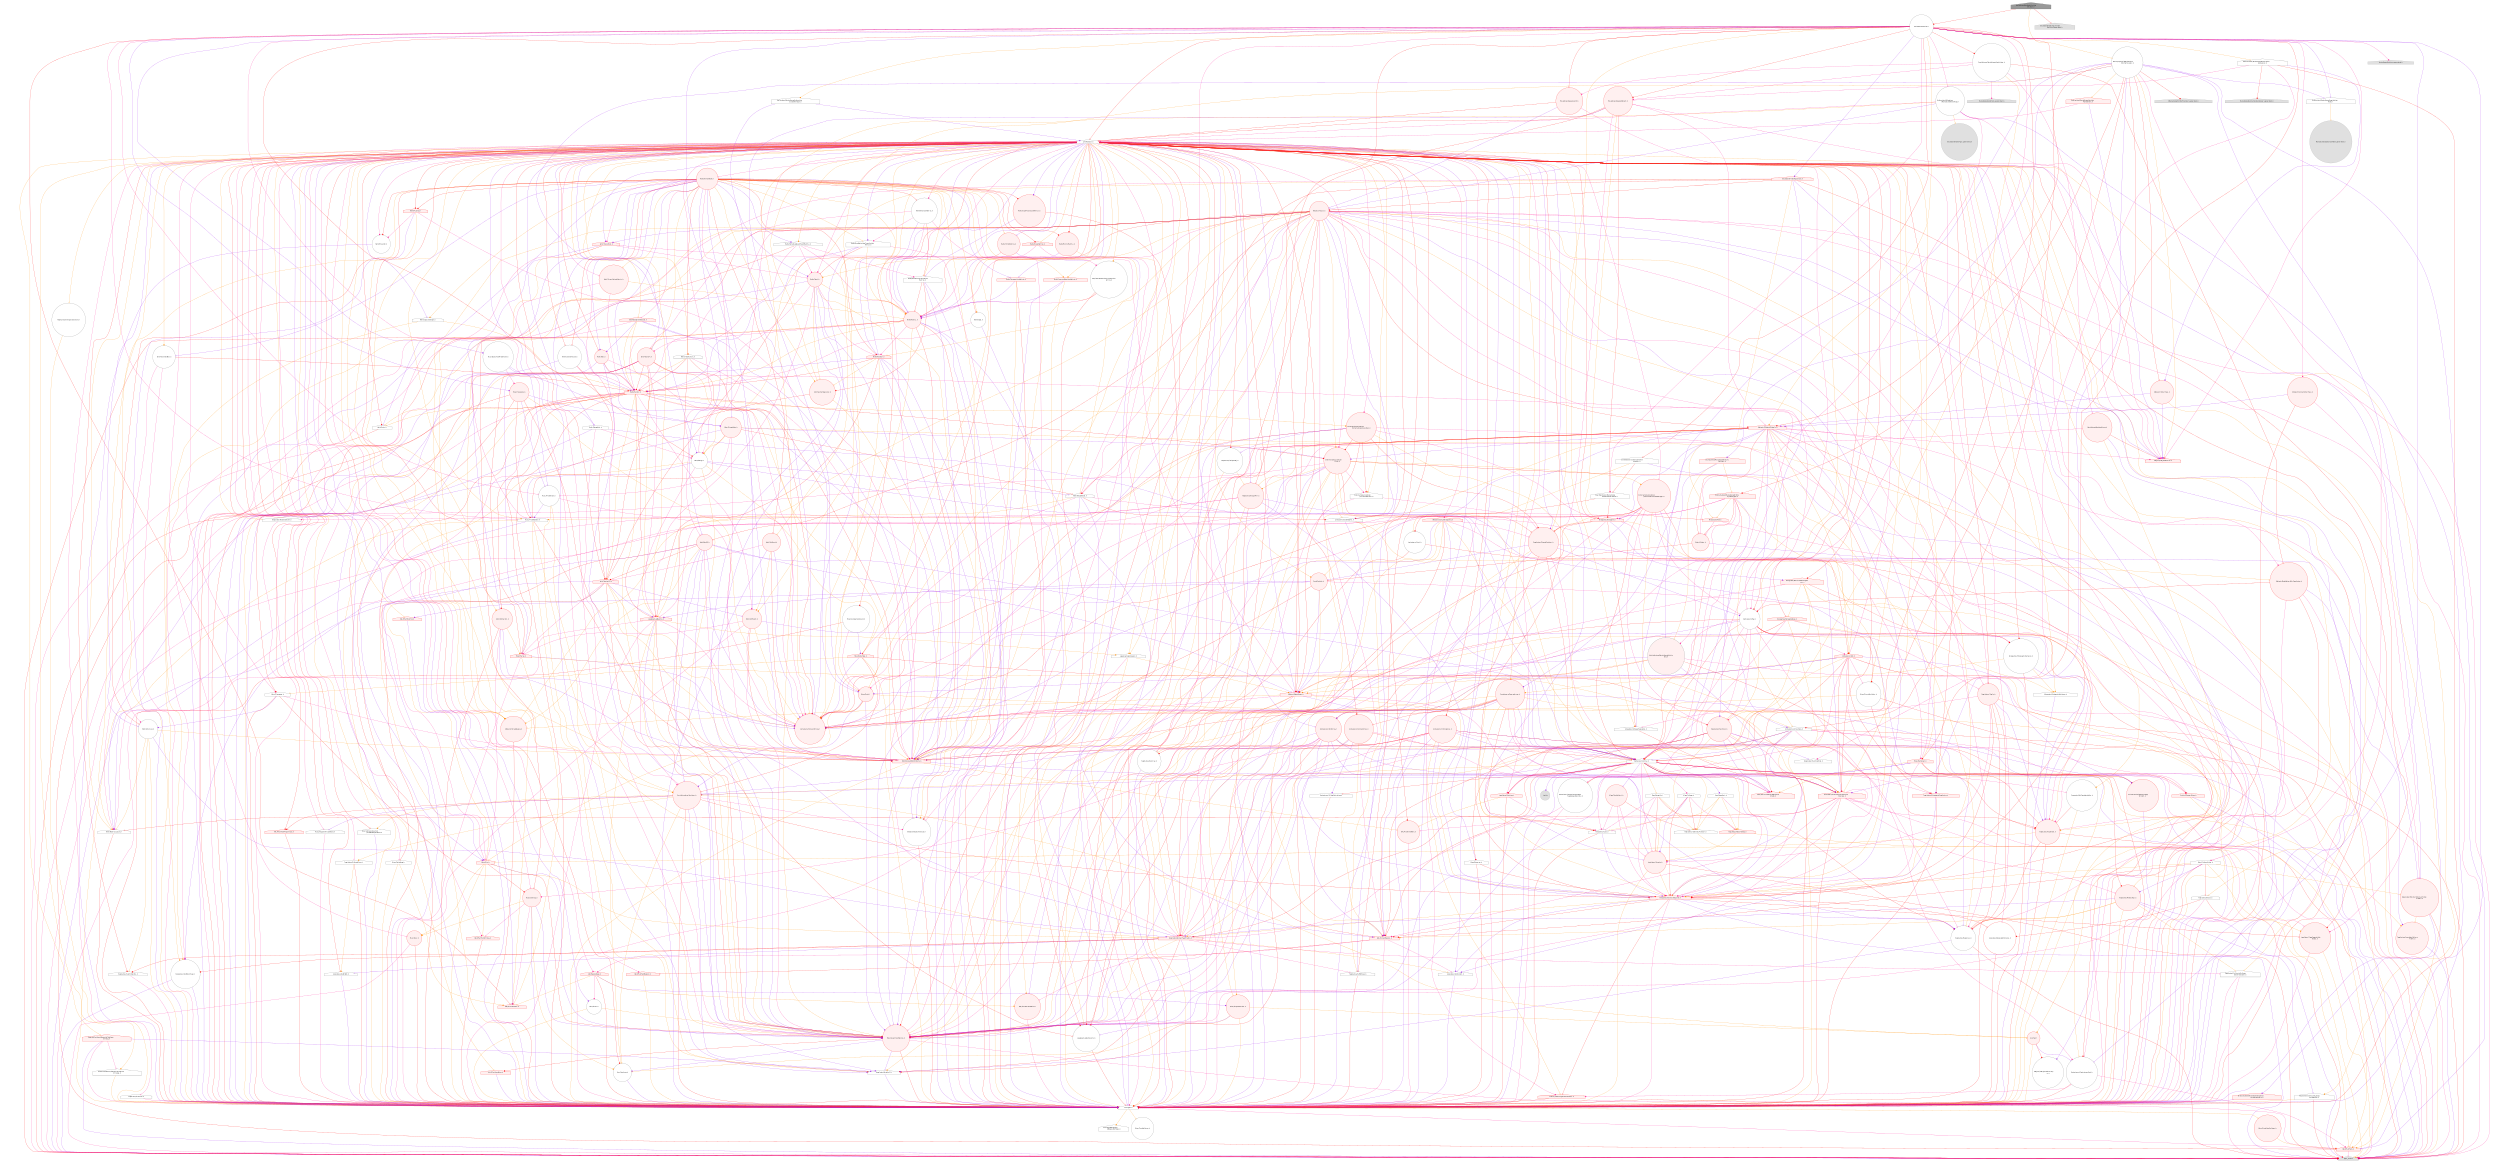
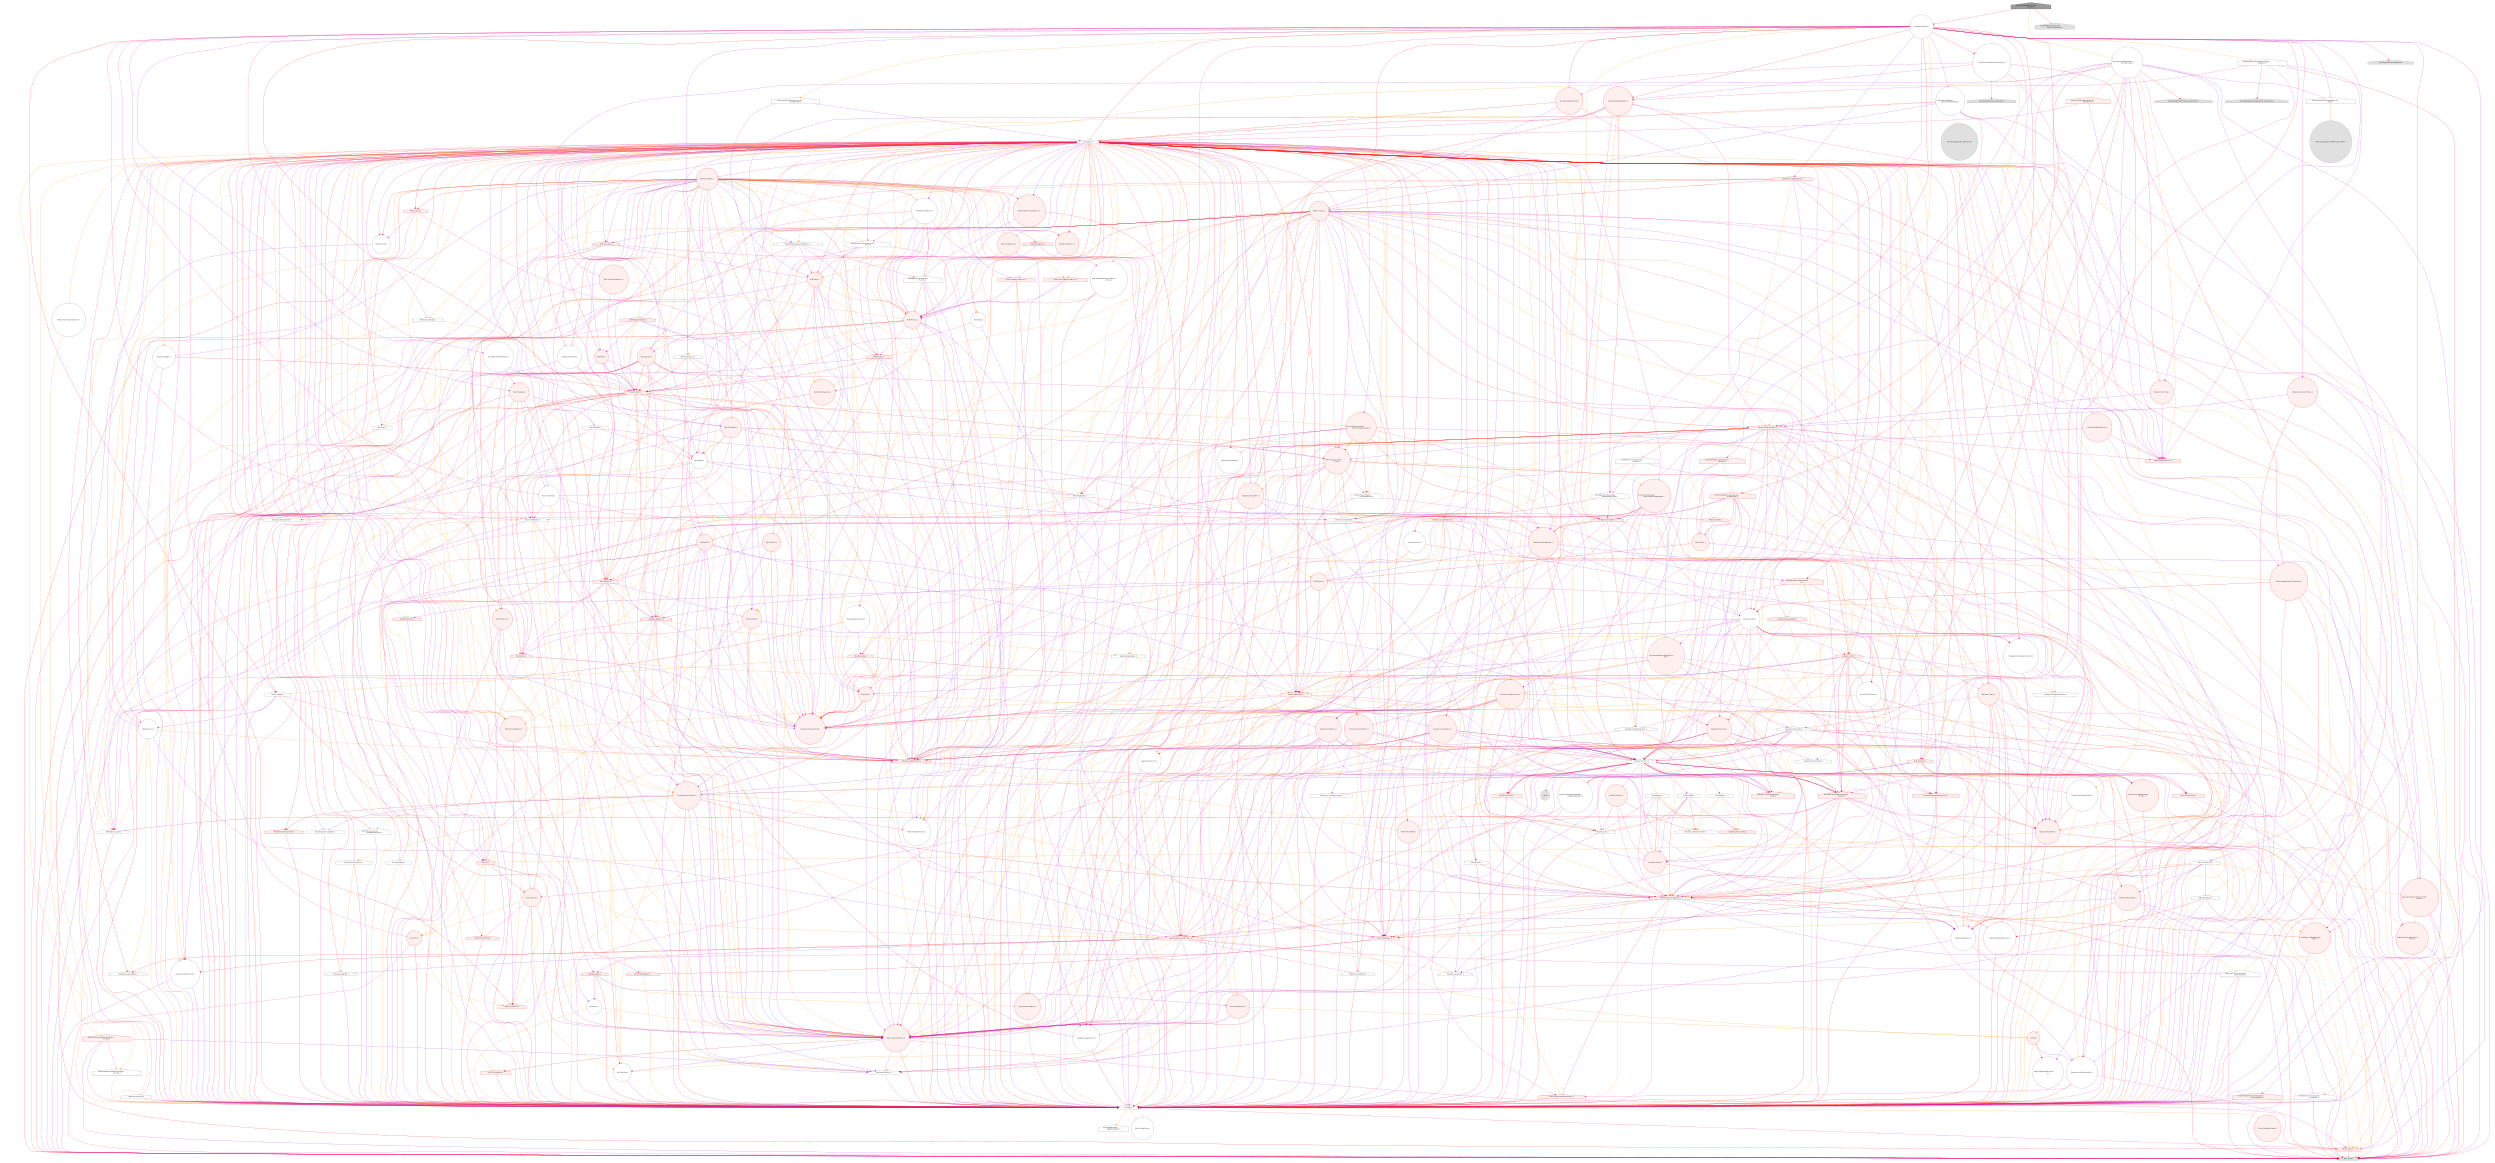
(1347, 708) -> (1326, 748)
